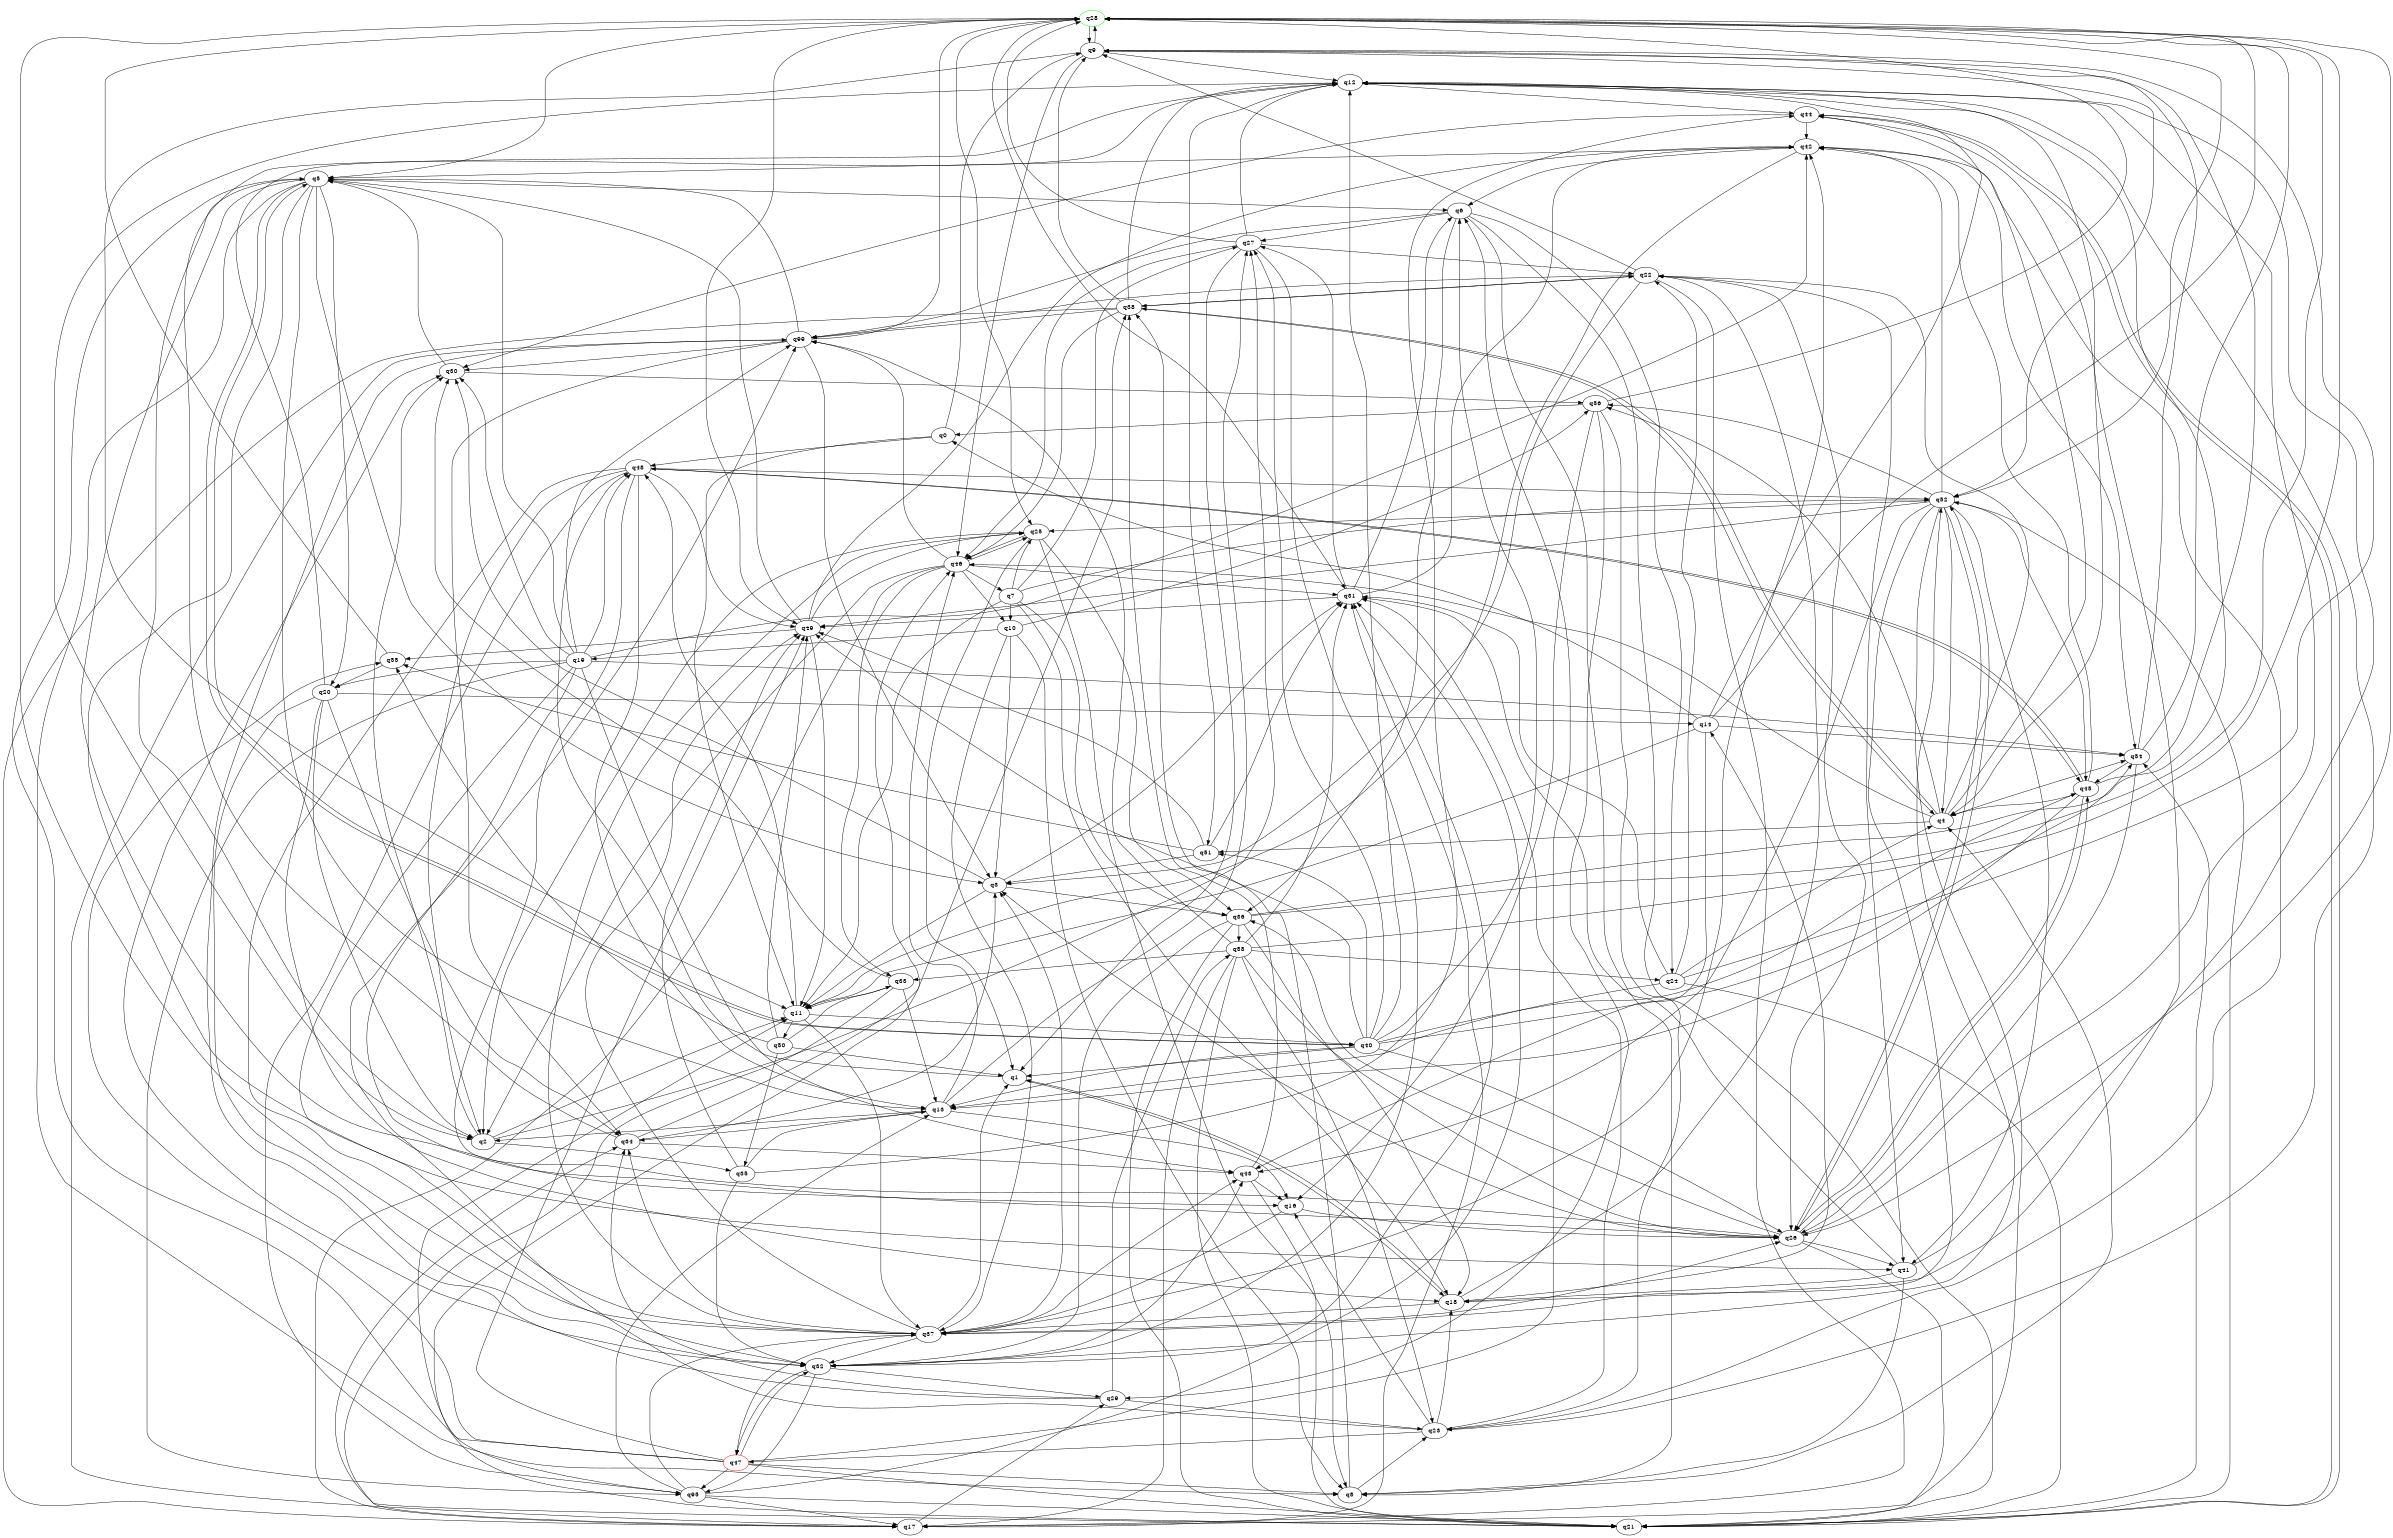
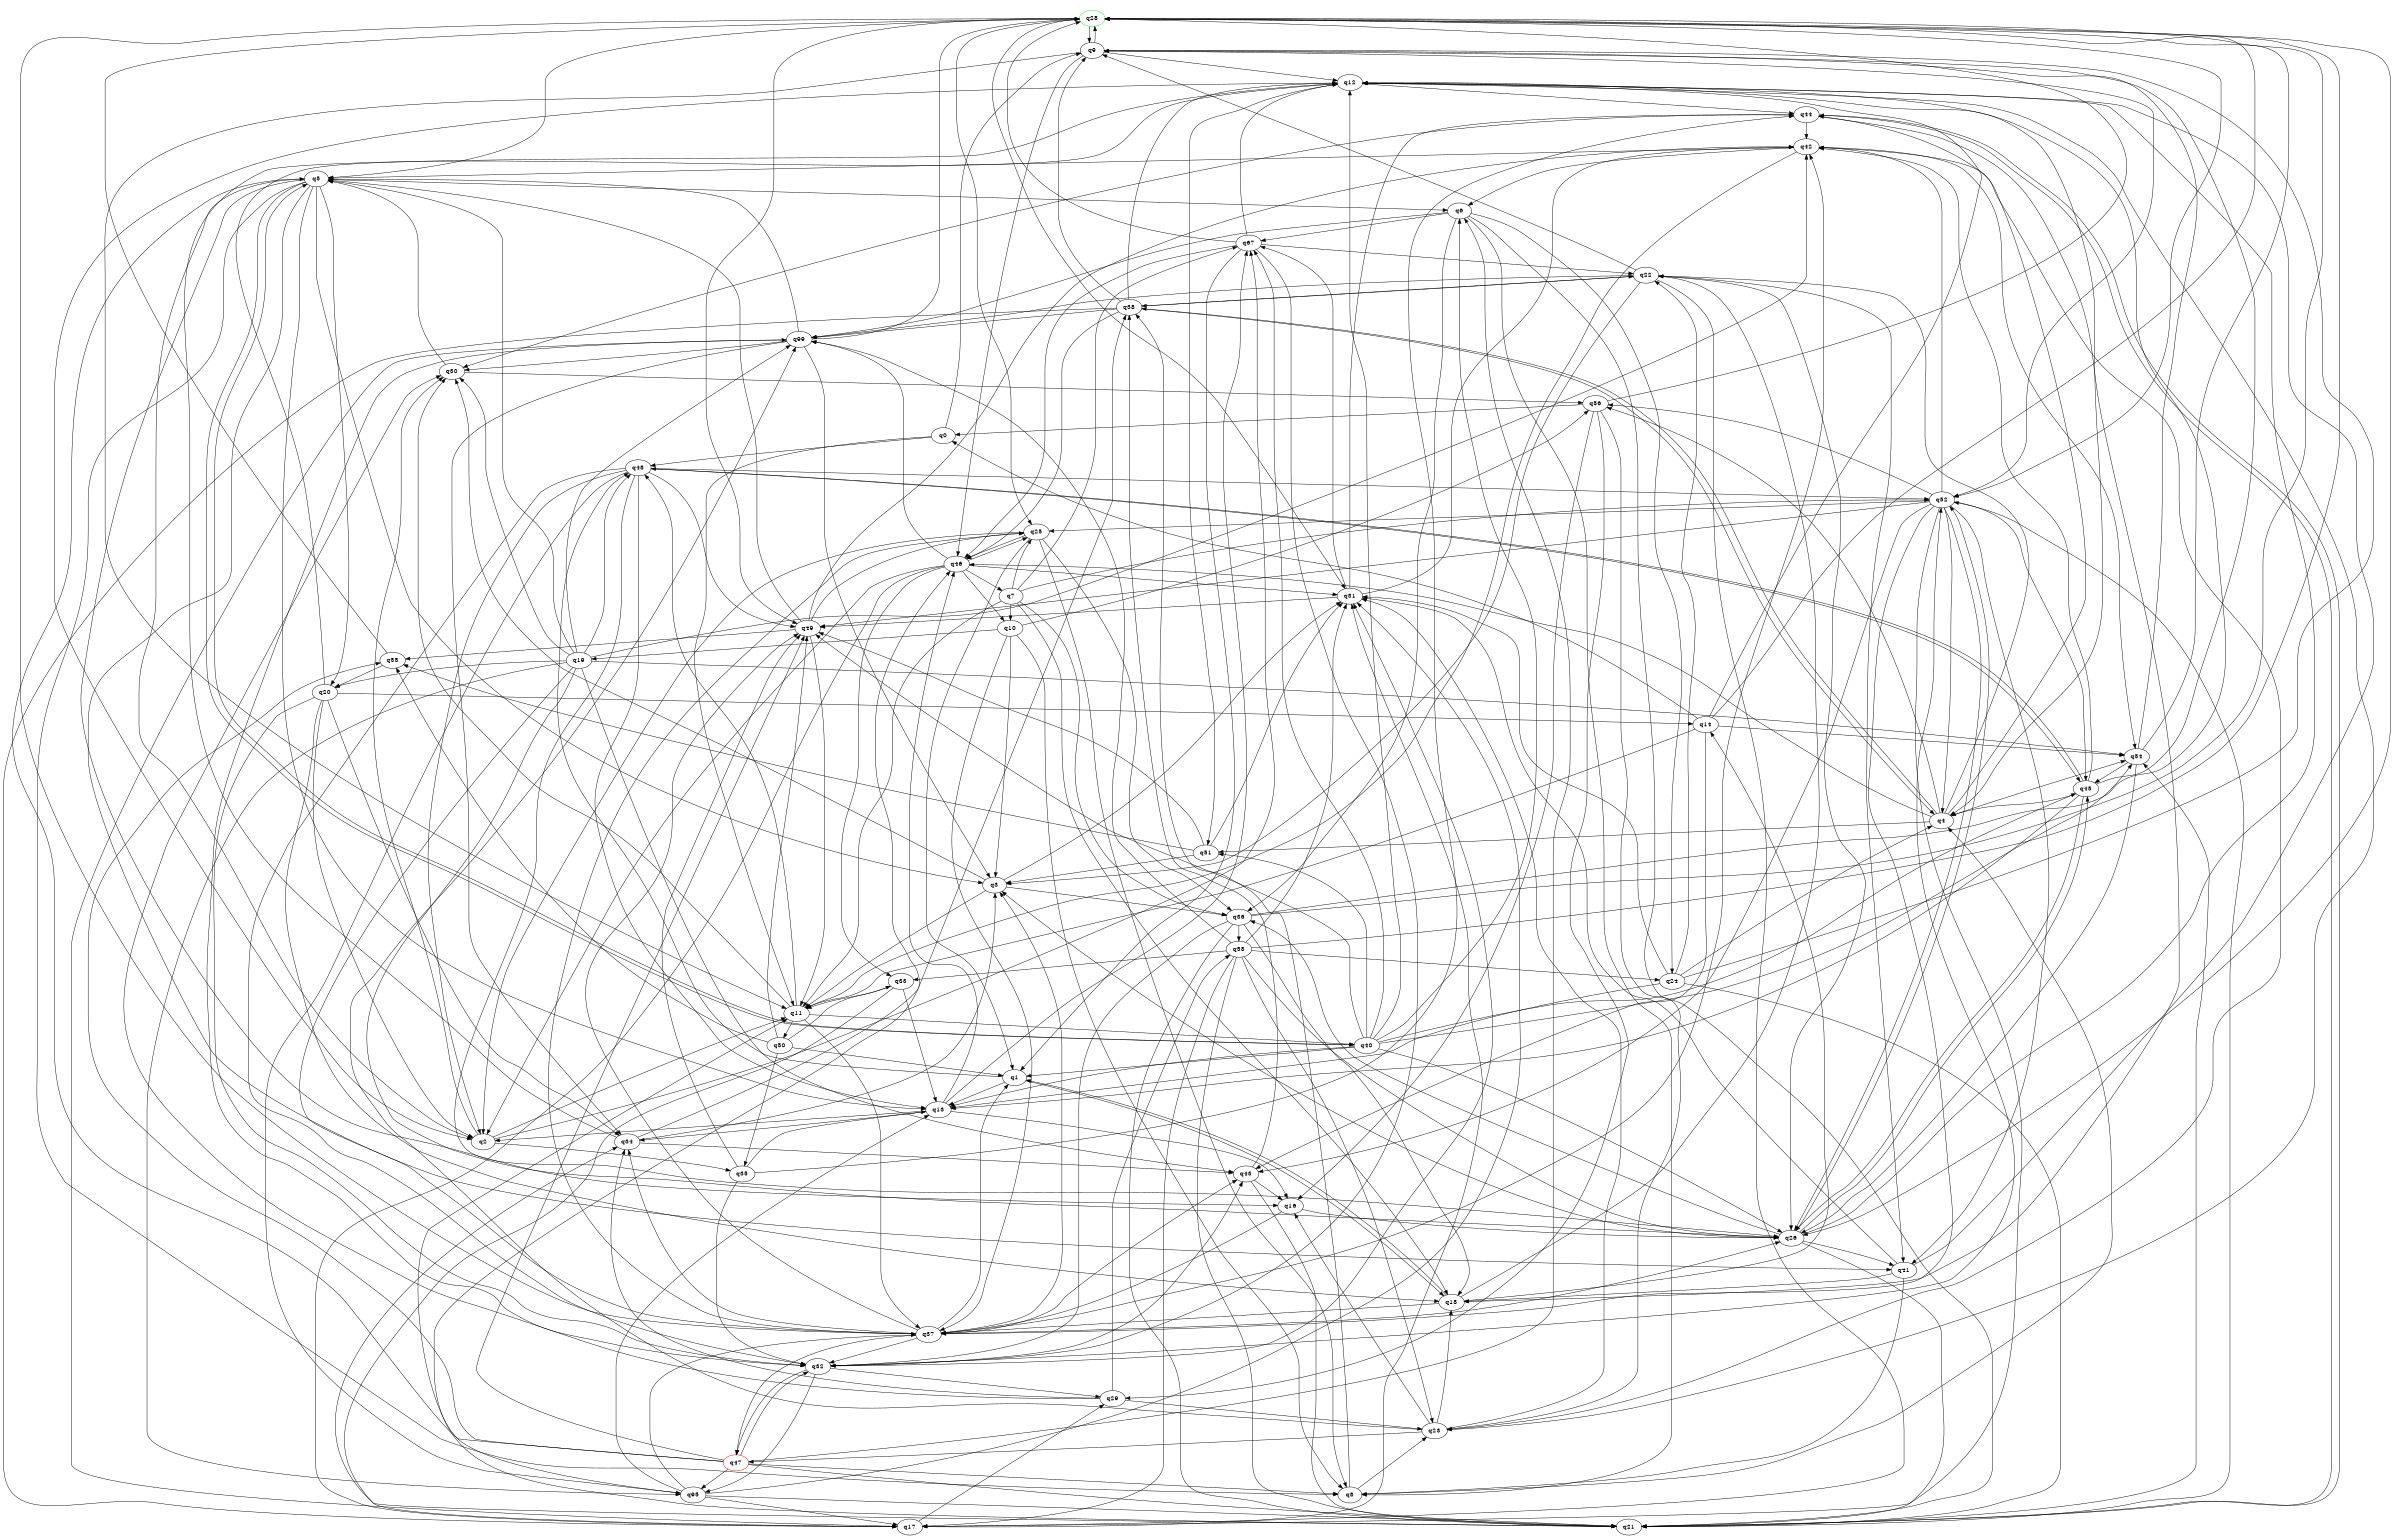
(1249, 243) -> (1249, 243)
(1415, 426) -> (1389, 172)
(614, 722) -> (496, 746)
none -> (979, 1093)
